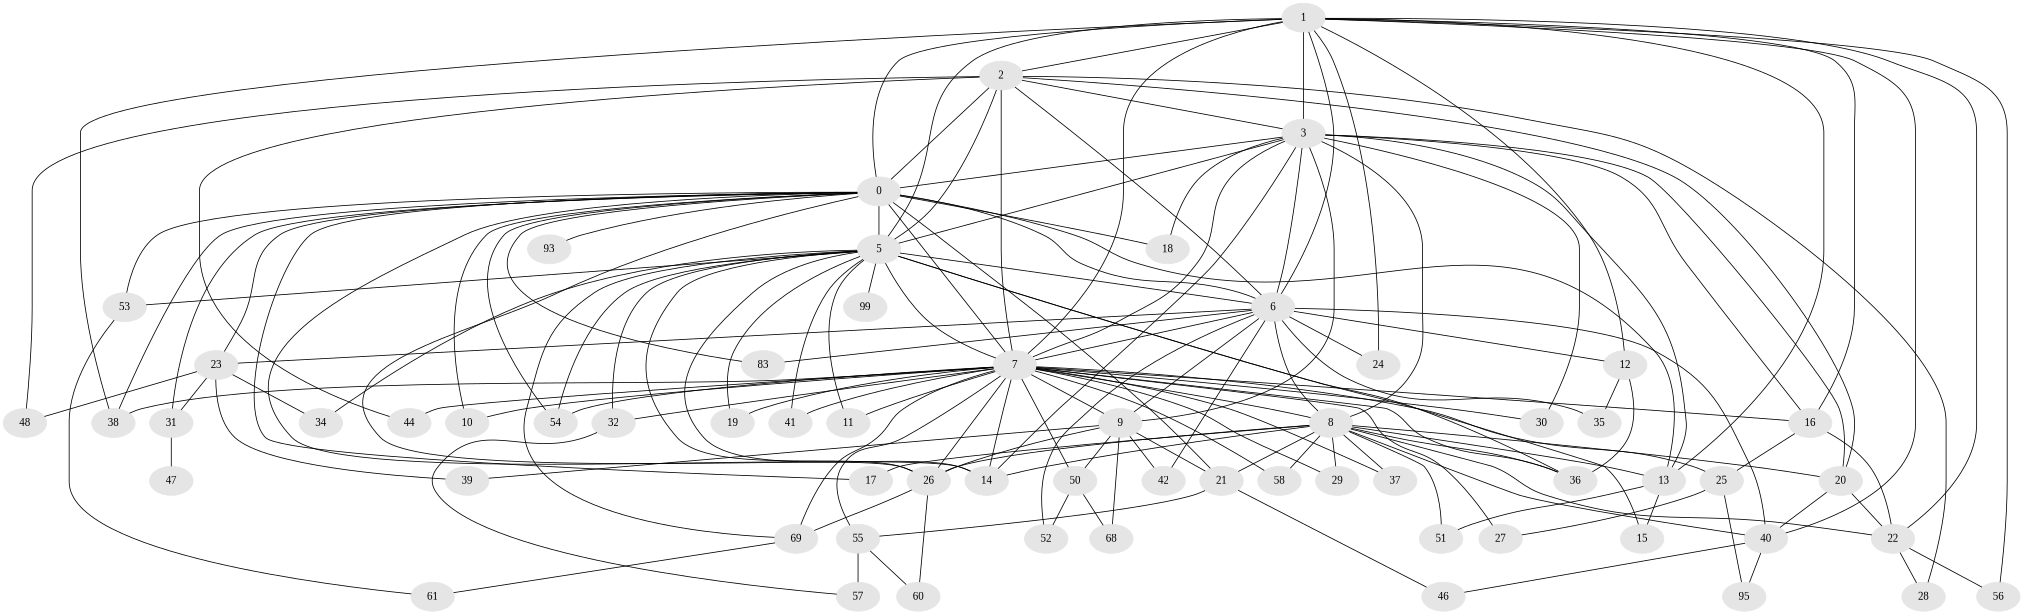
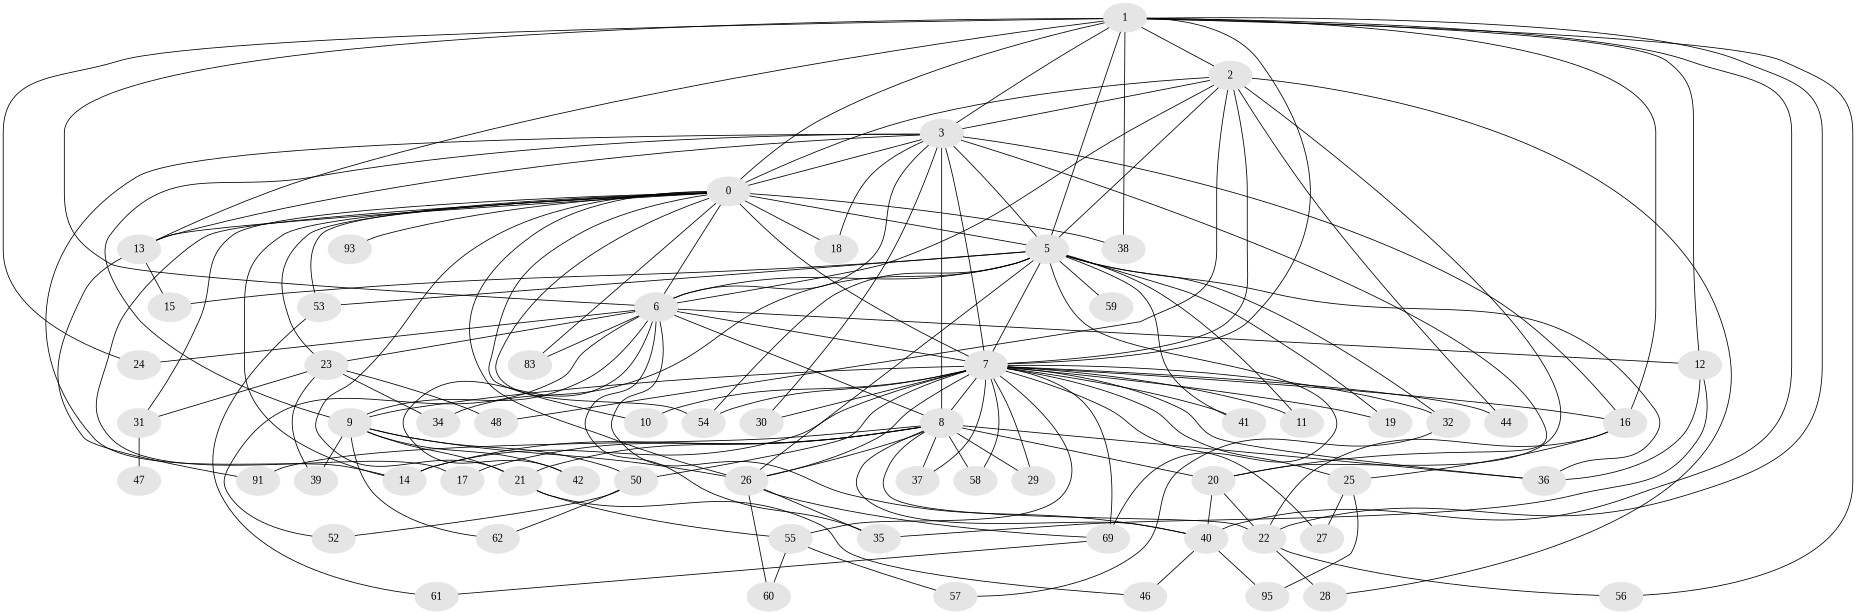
(865, 307) -> (1111, 307)
(561, 383) -> none
(699, 431) -> none
(1498, 449) -> none
none -> (813, 510)
(1111, 539) -> (498, 539)
(1441, 539) -> (258, 481)
